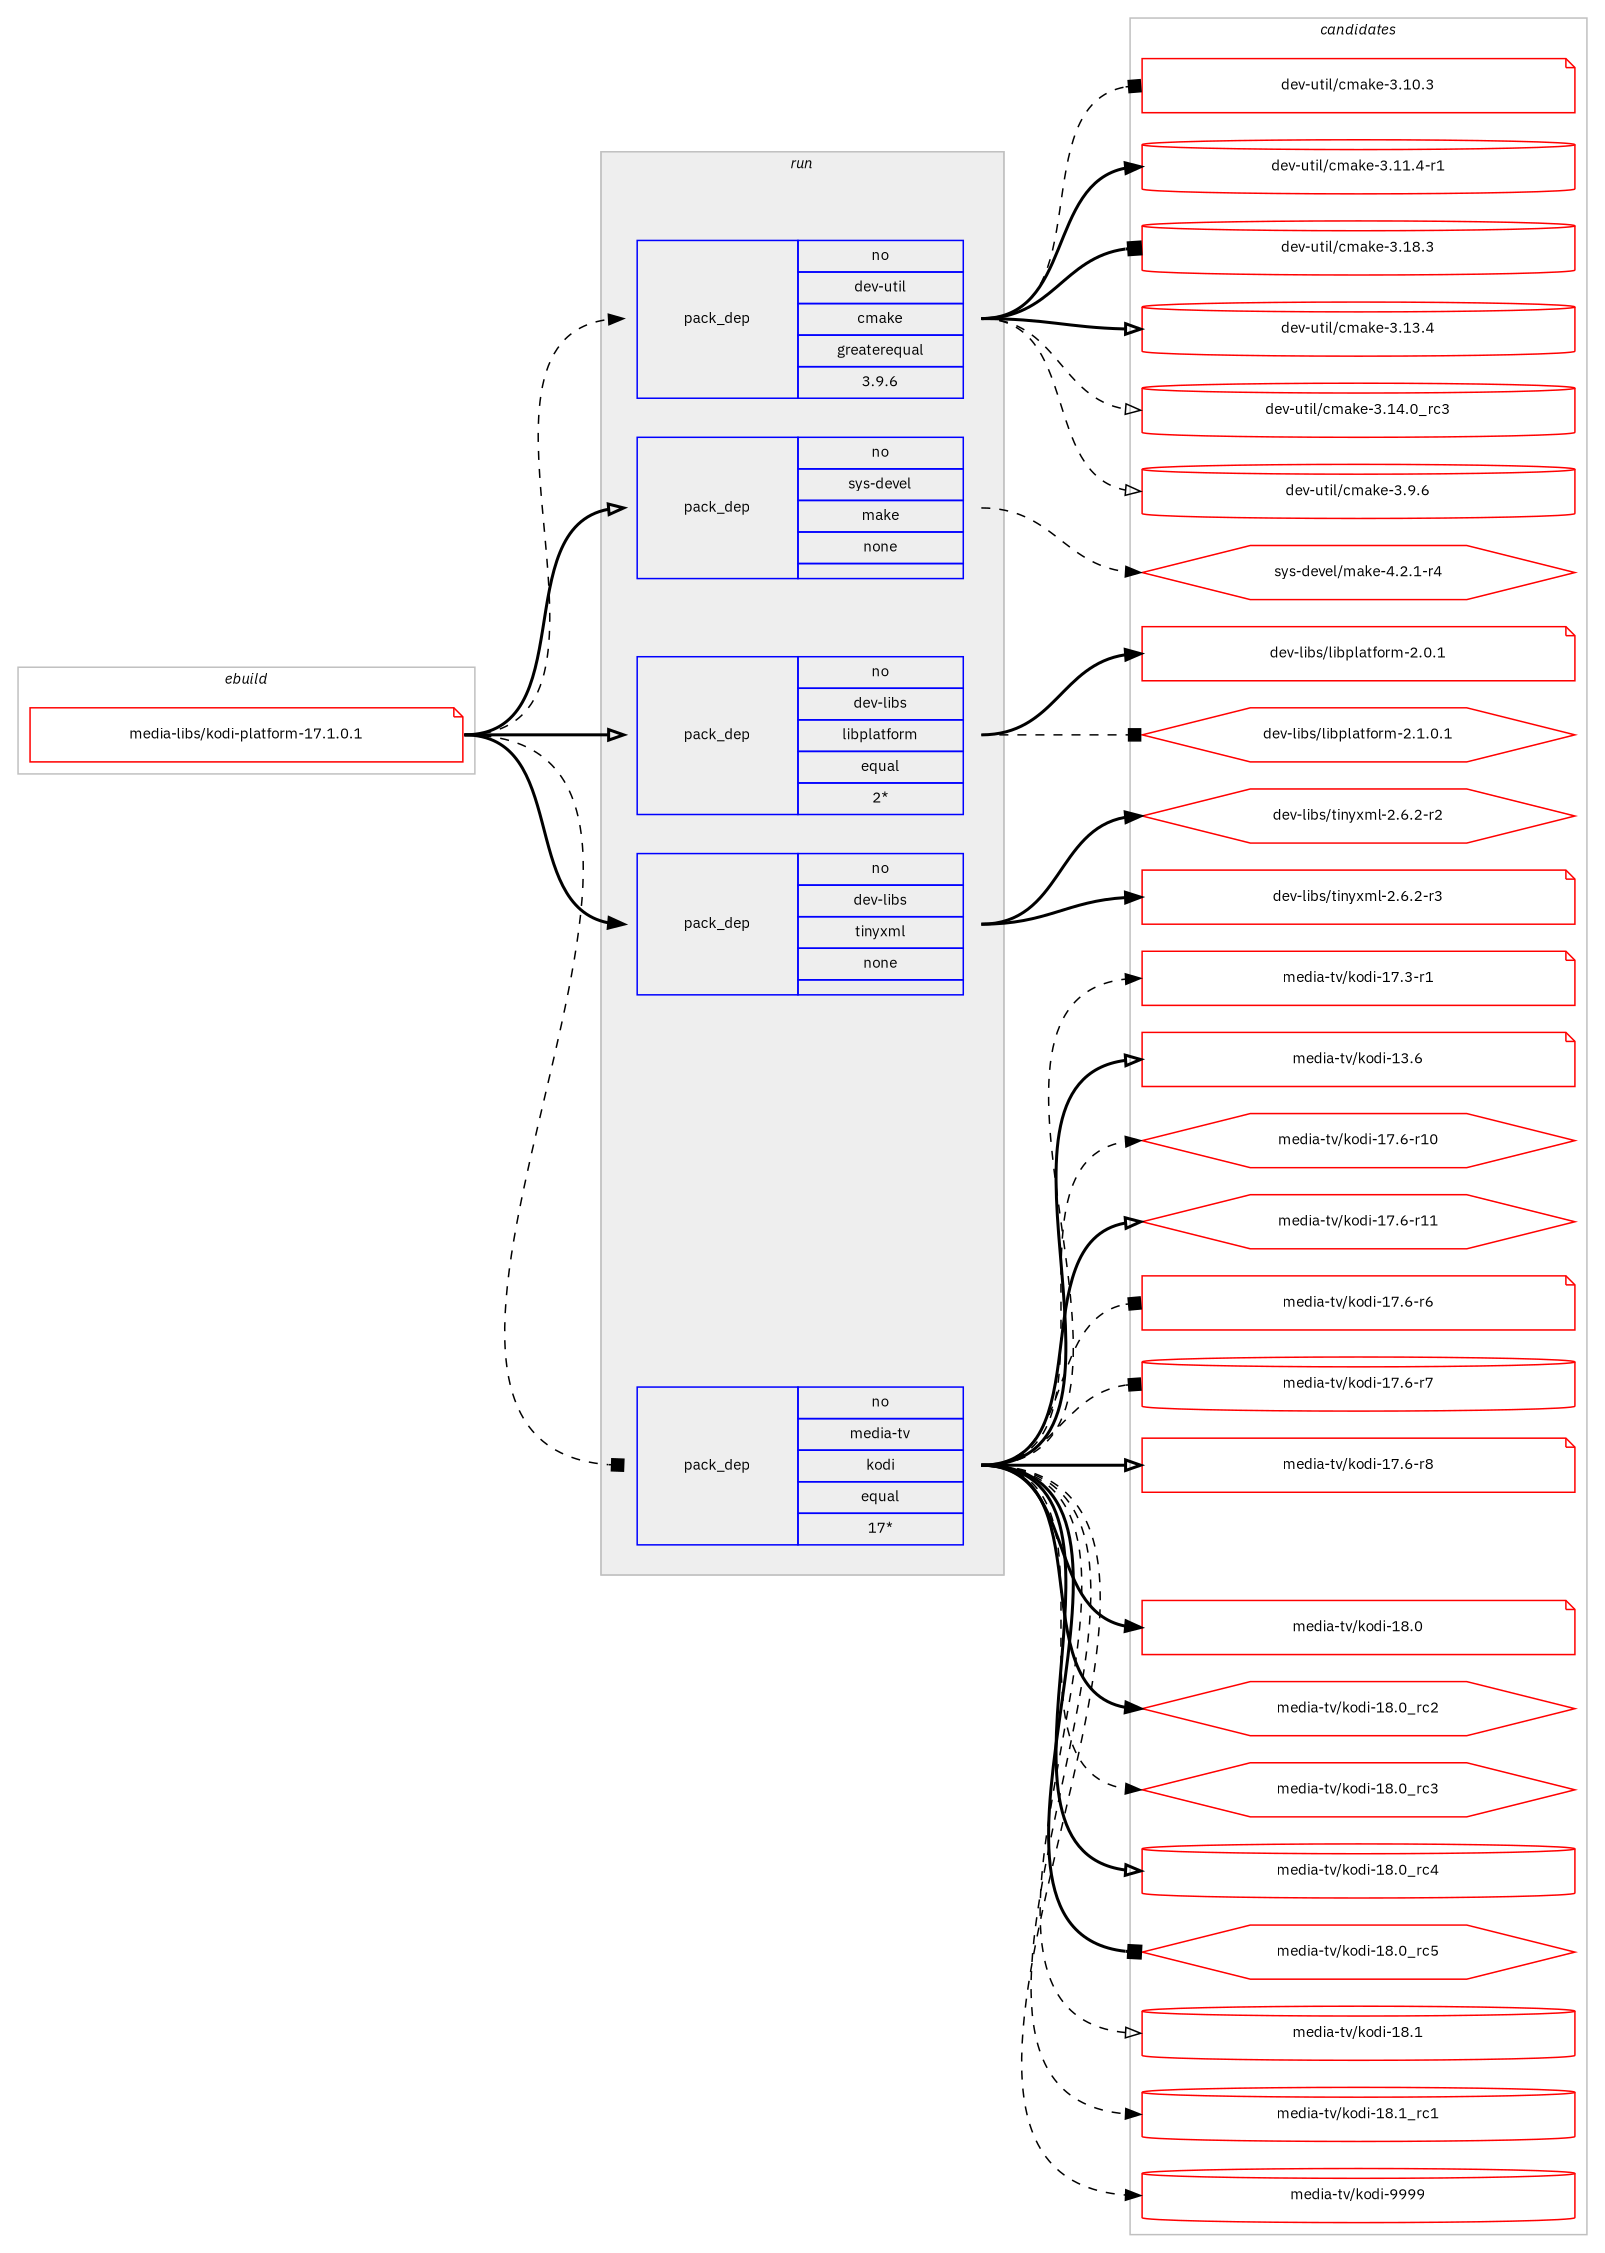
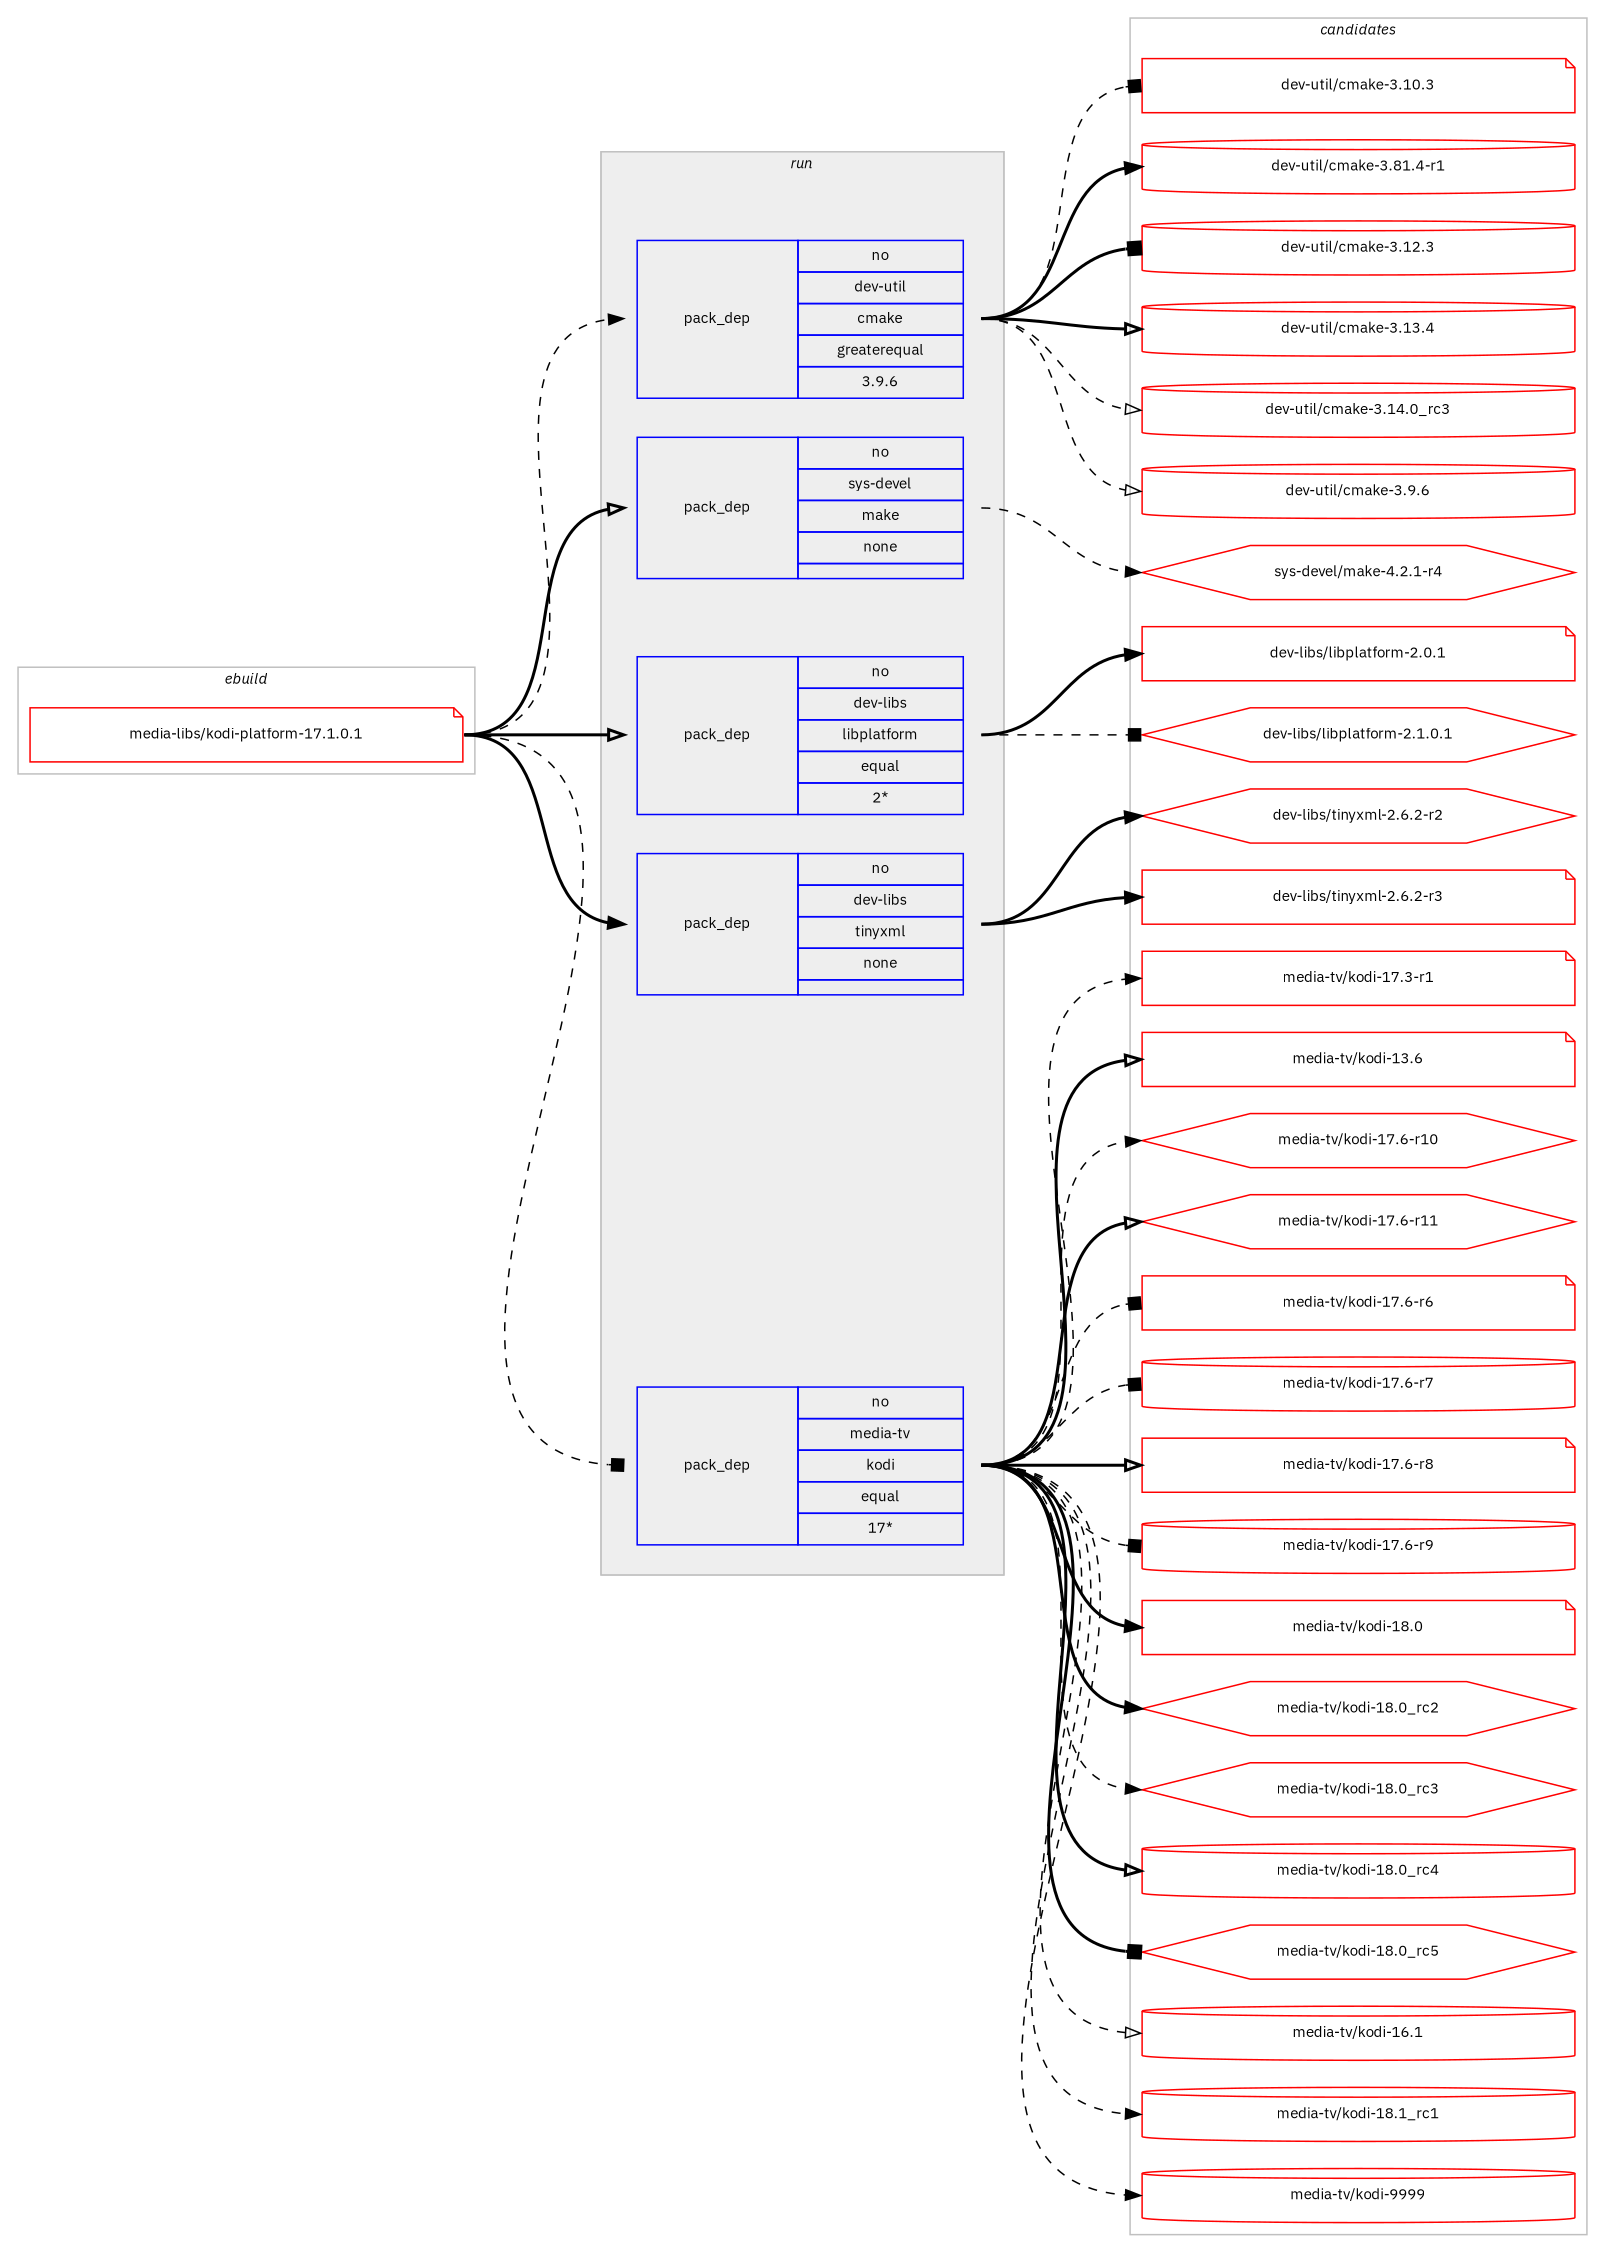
(1359, 167) -> (1359, 167)
(1359, 248) -> (1359, 248)
none -> (1359, 1546)
(1359, 2033) -> (1359, 2033)
